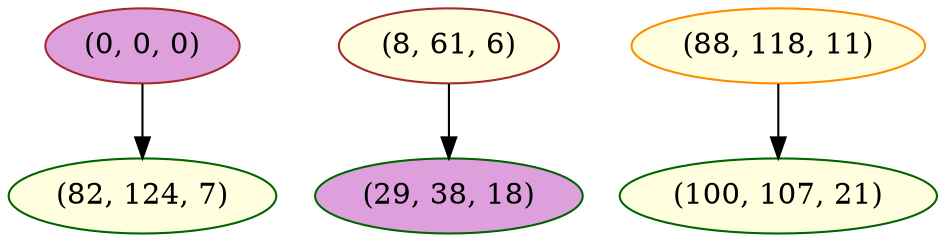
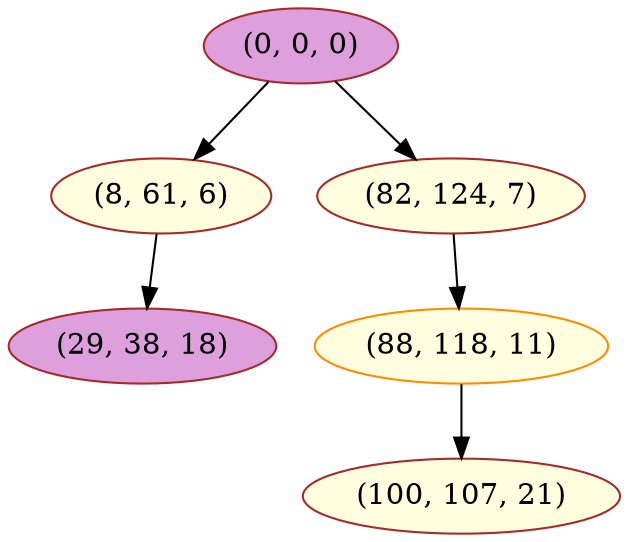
none -> (239, 113)
(142, 196) -> (451, 196)
(449, 196) -> (142, 346)
(778, 196) -> (461, 496)
none -> (455, 261)
